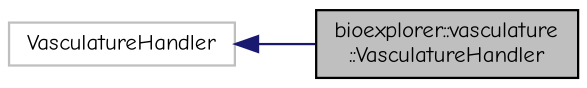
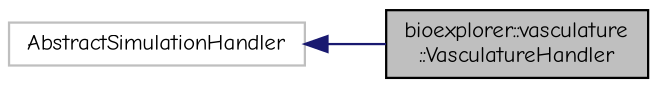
(122, 44) -> (157, 44)
